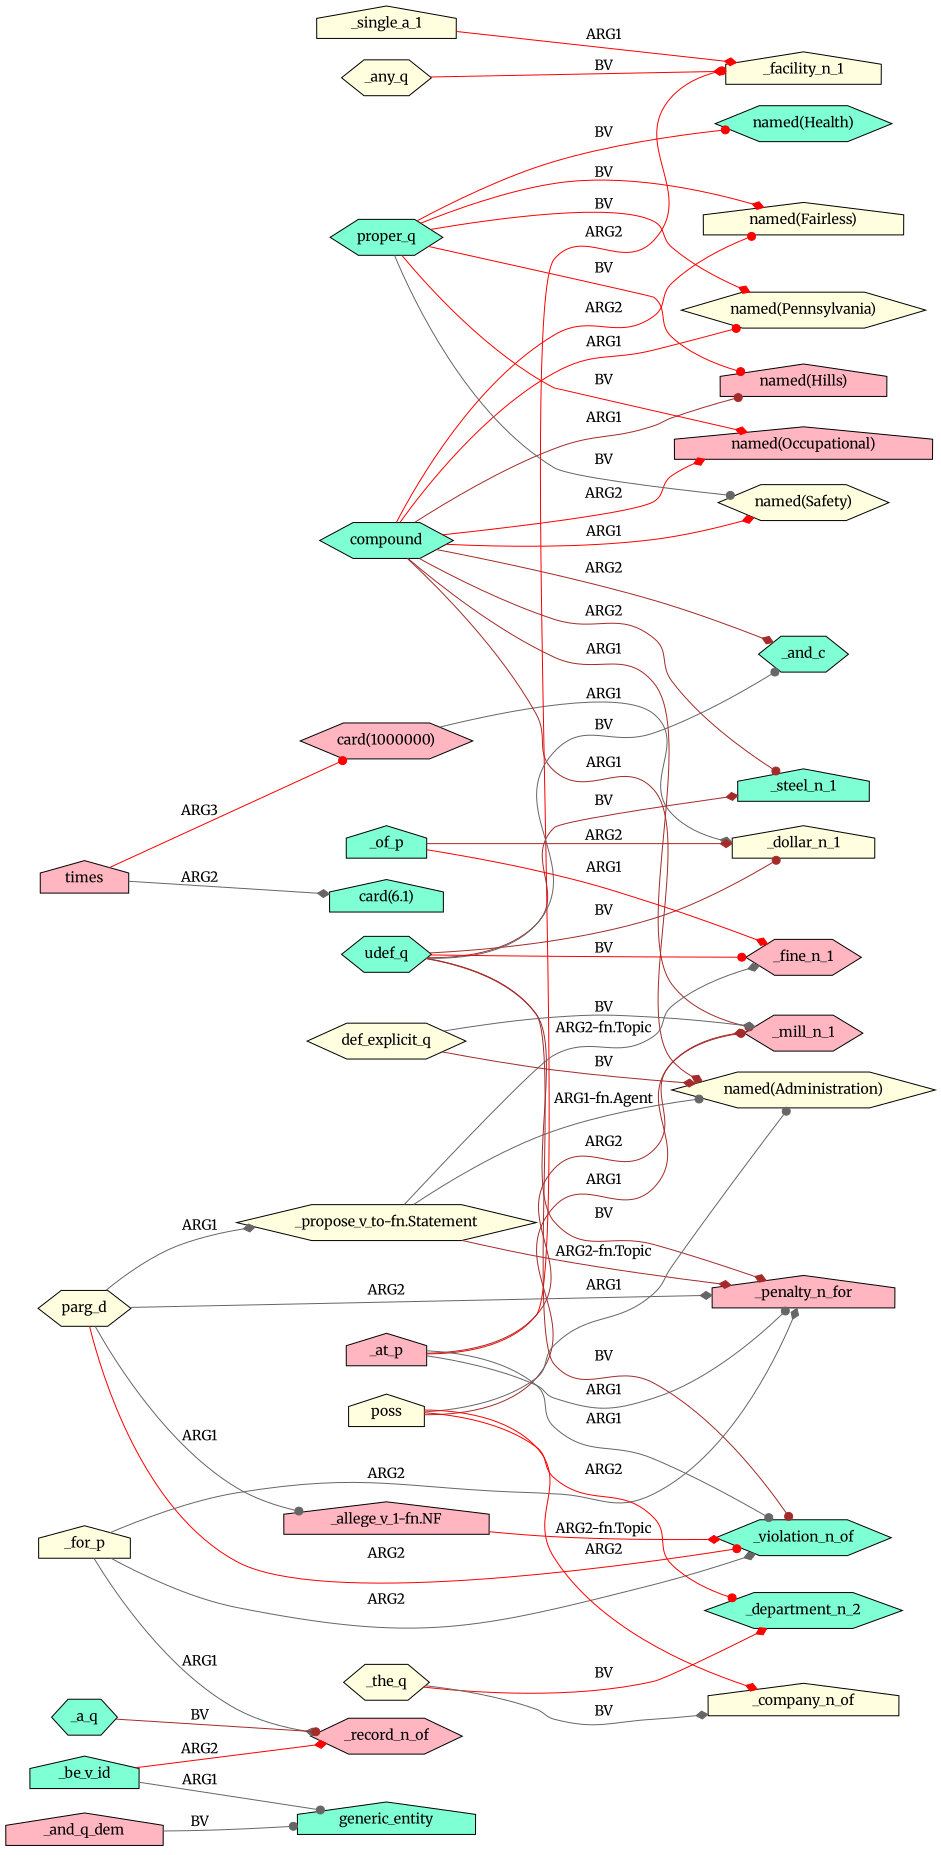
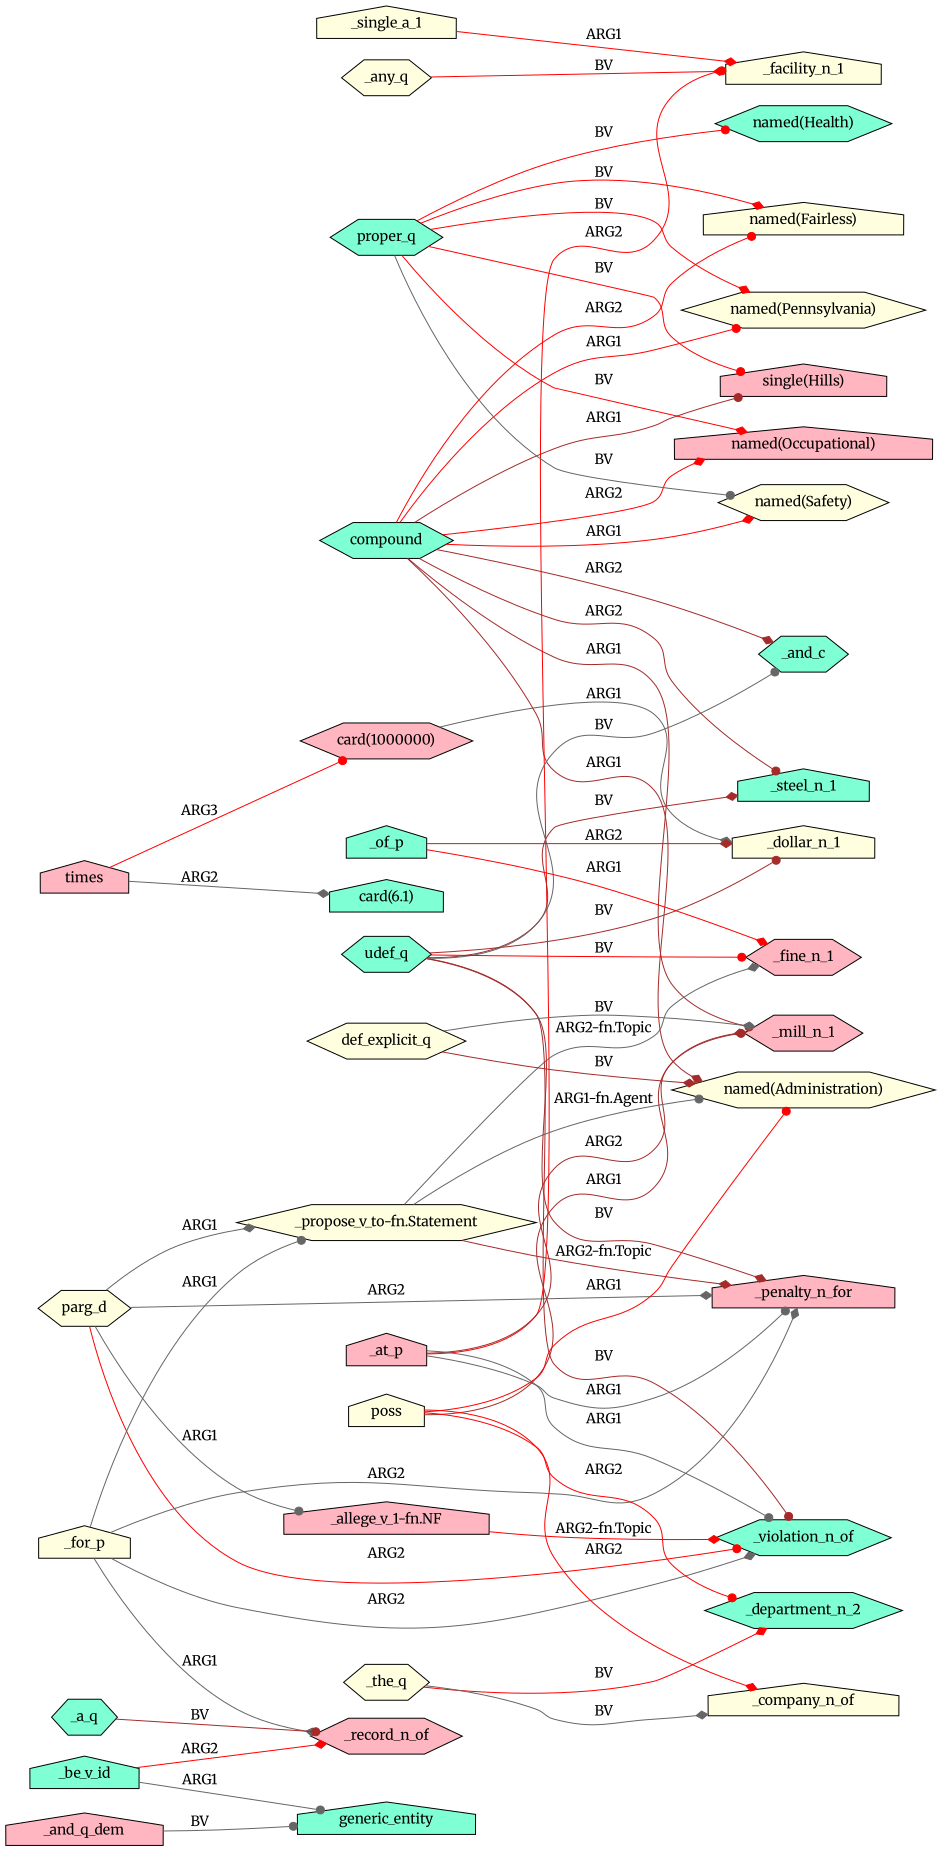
(804, 382) -> (804, 382)
(634, 1307) -> (634, 1307)
none -> (165, 1361)
